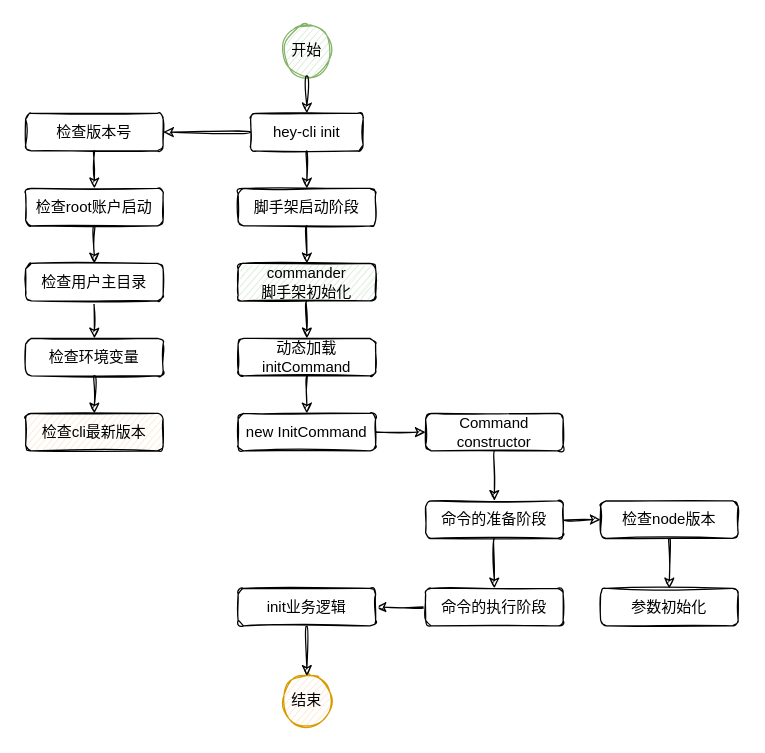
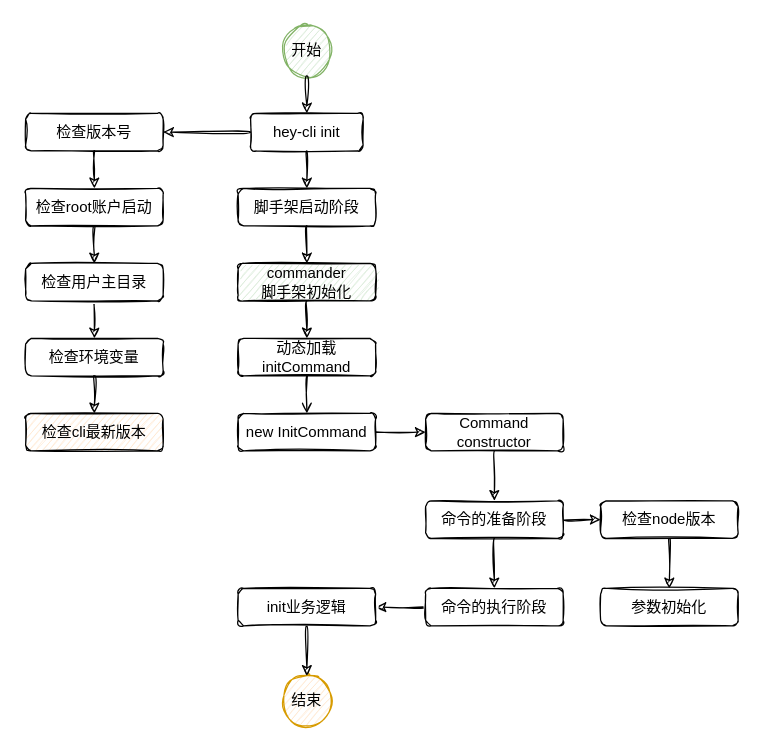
(307, 403) -> (307, 406)
